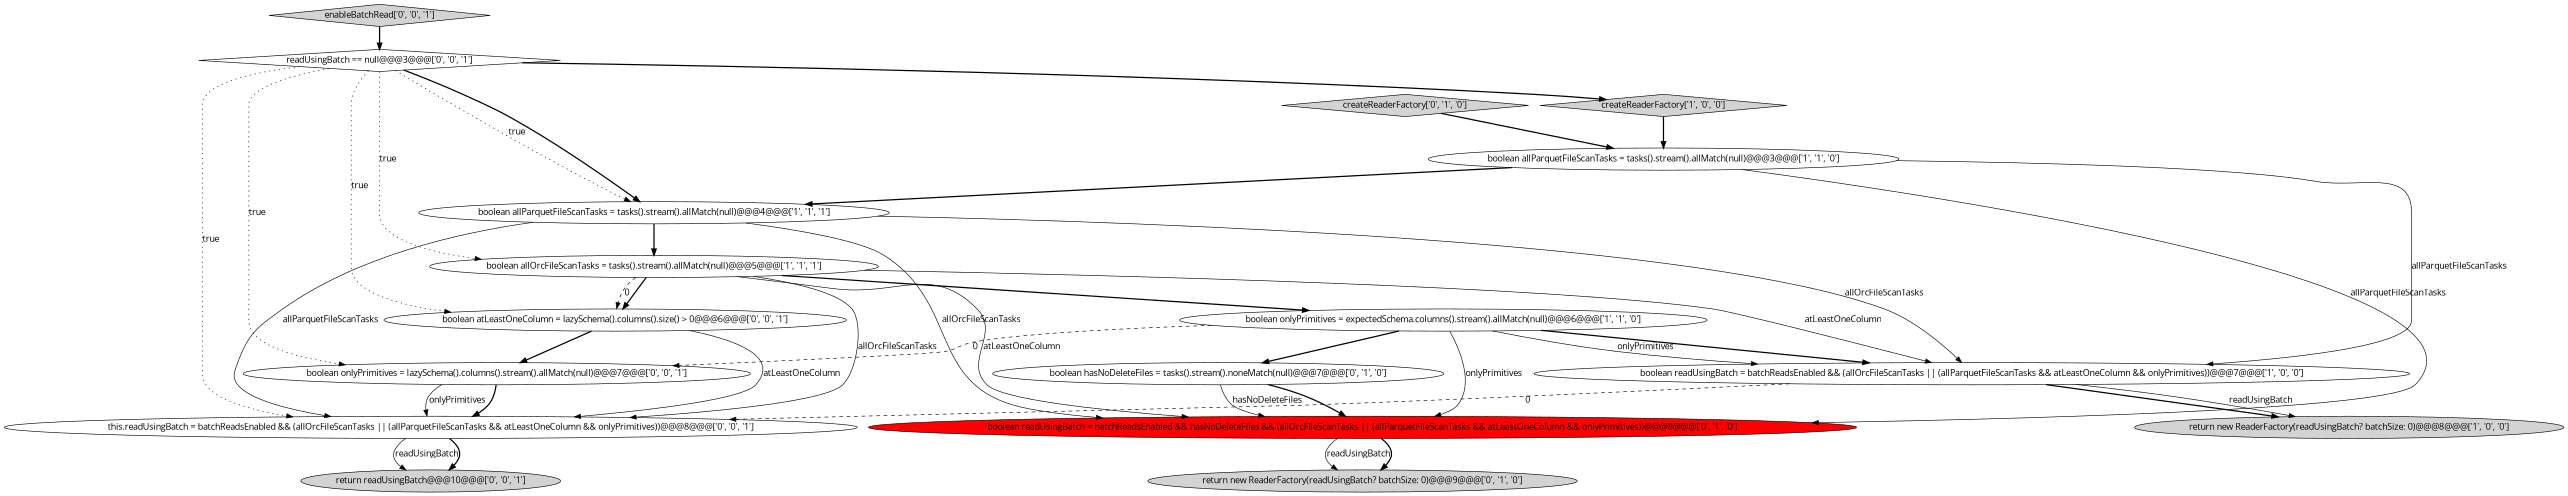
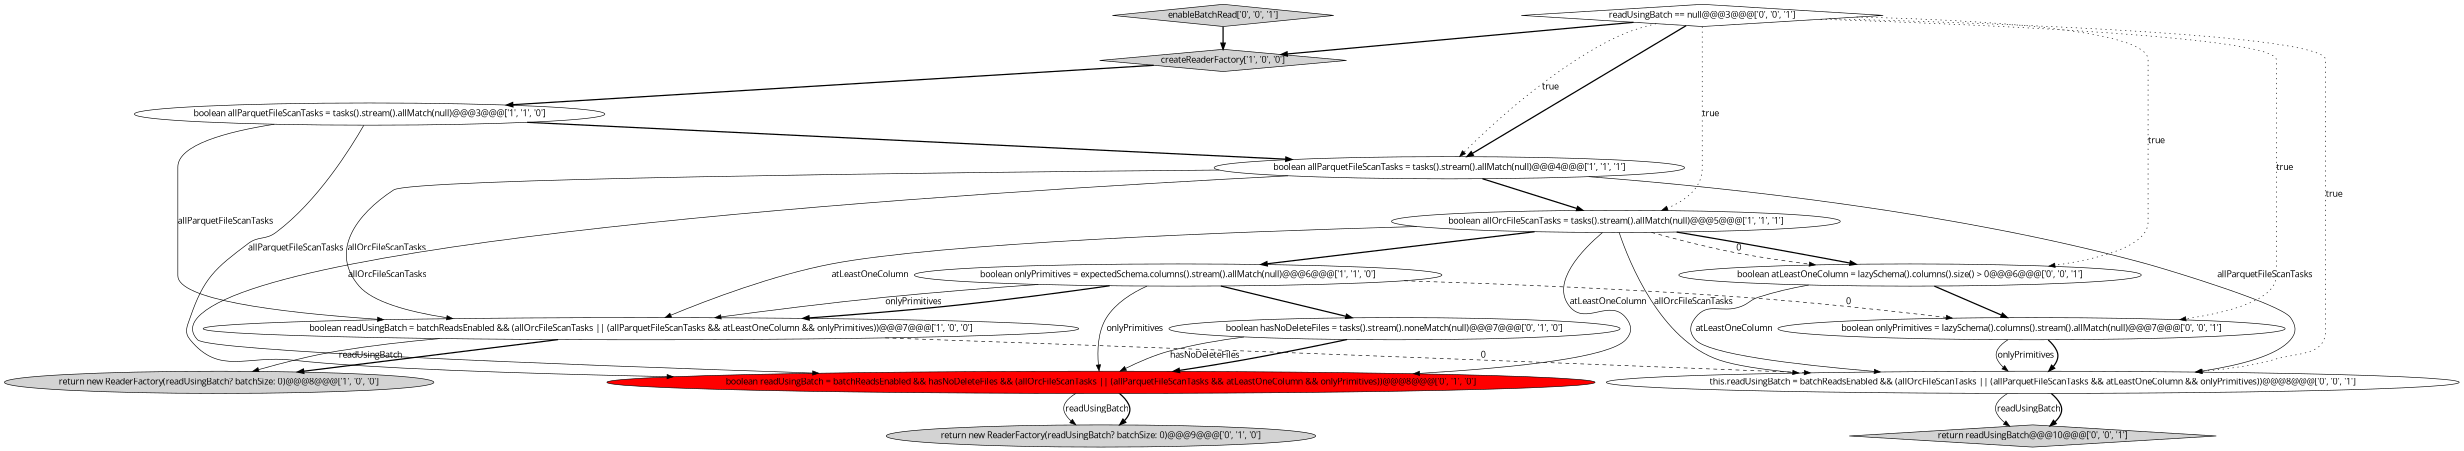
(380, 35) -> (1223, 35)
(1405, 105) -> none
(431, 481) -> (2033, 436)
